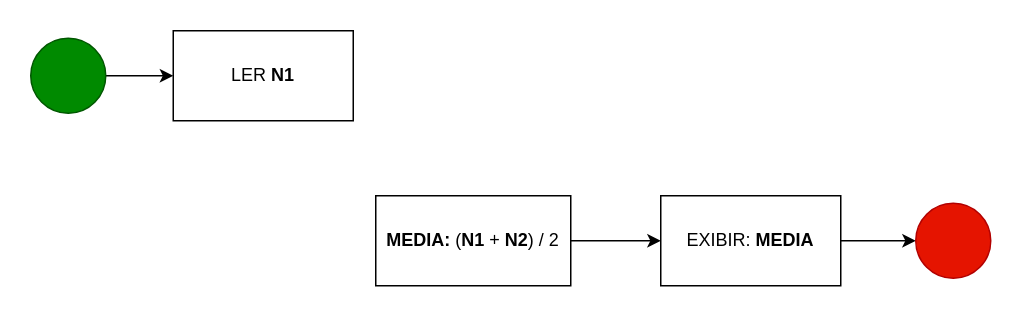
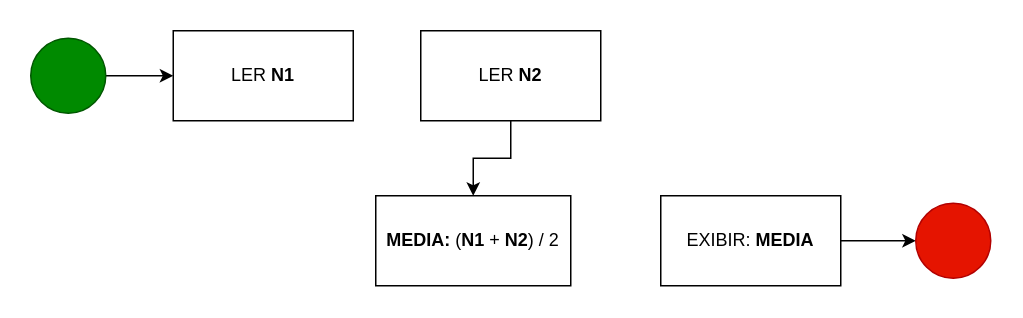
none -> (511, 76)
none -> (498, 158)
(611, 241) -> none
